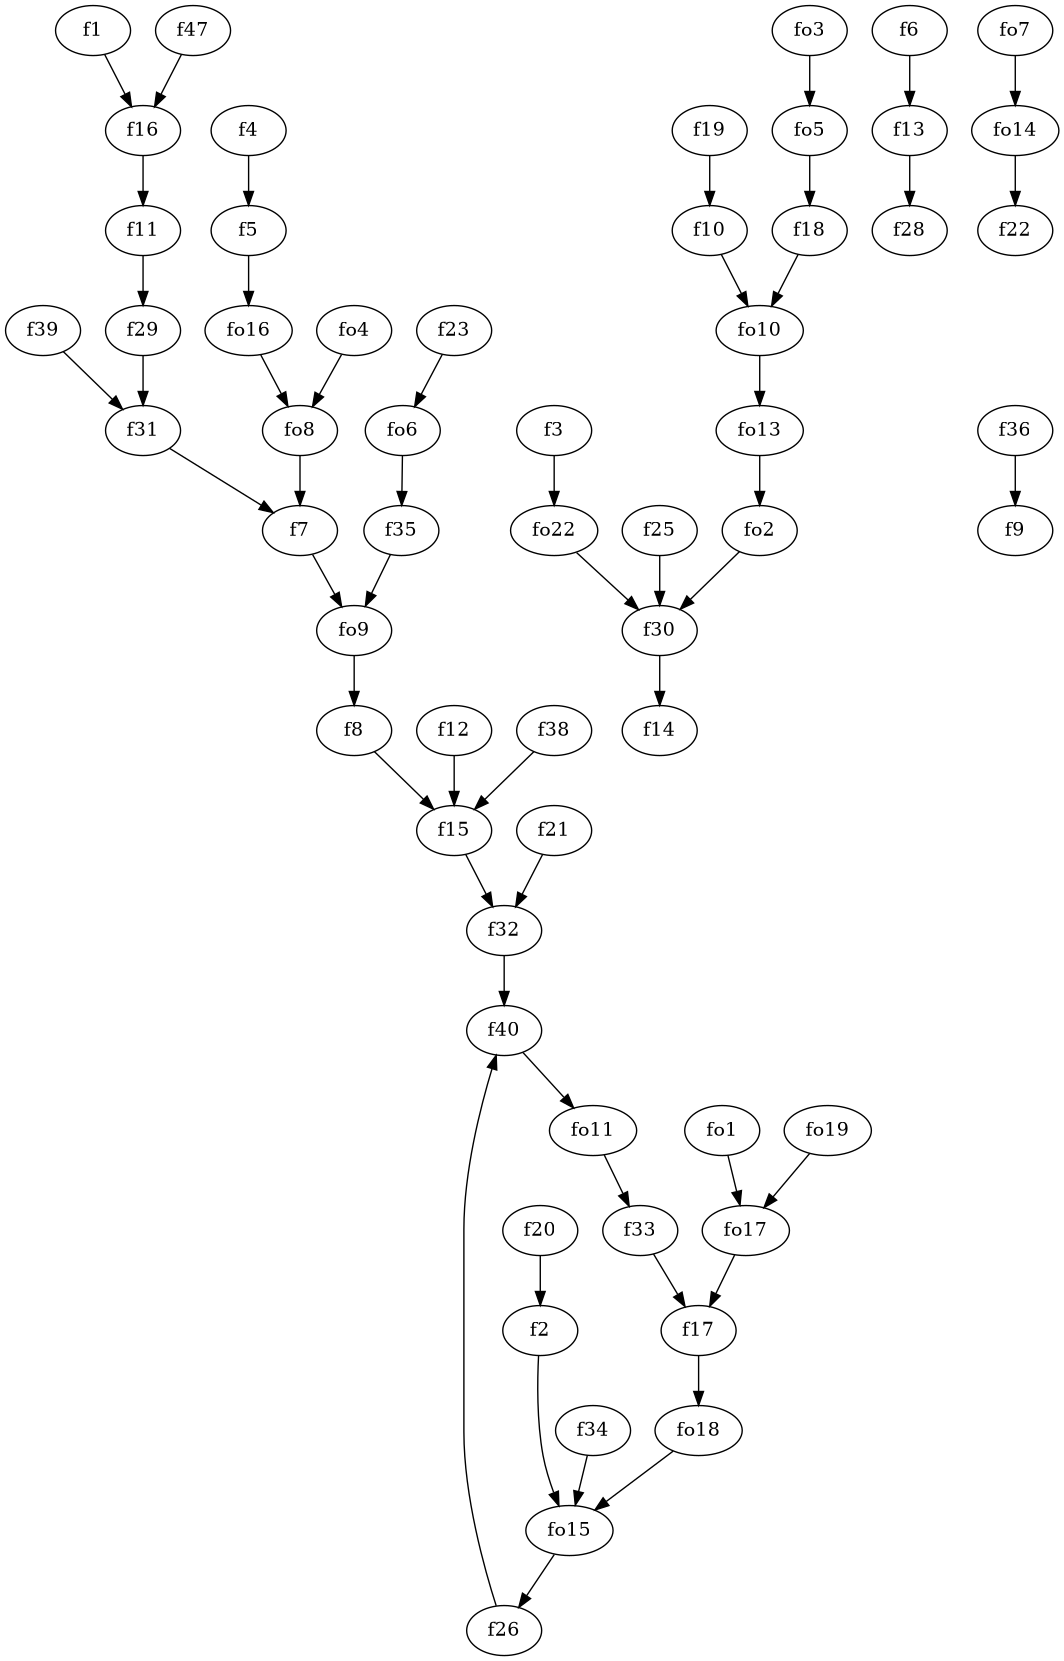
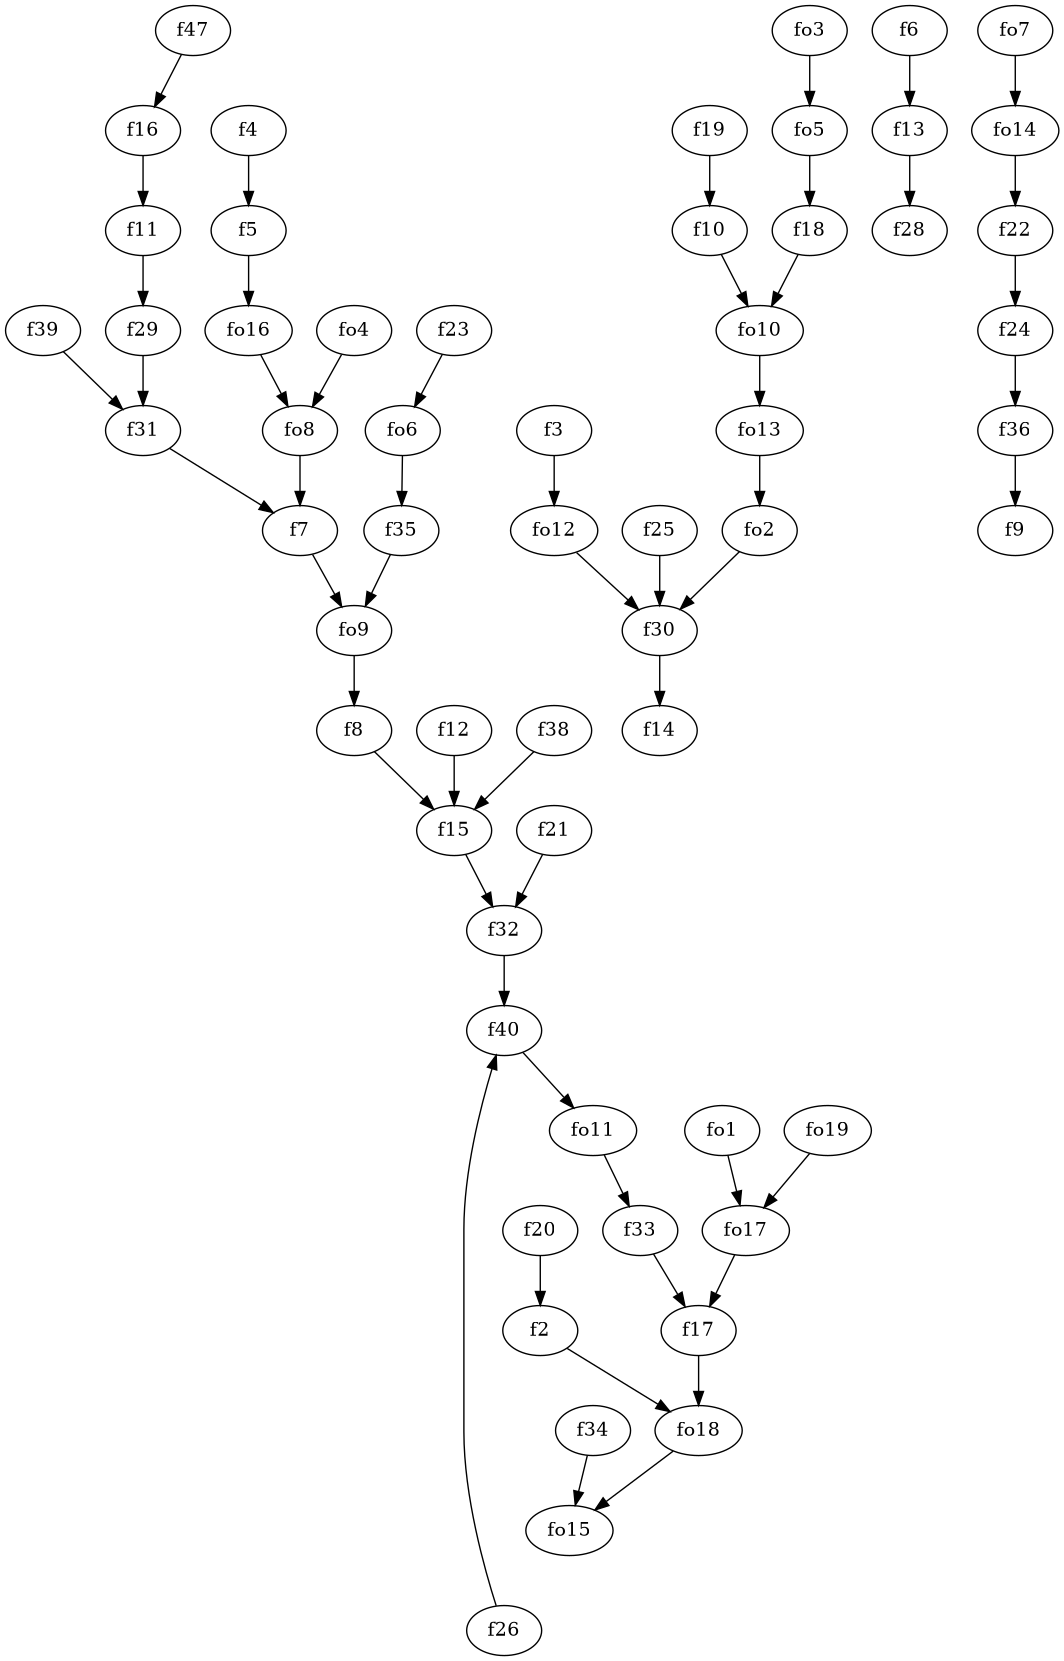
(93, 31) -> none
none -> (1015, 331)
(554, 531) -> (554, 531)
(539, 1425) -> (613, 1376)
(541, 1575) -> none
